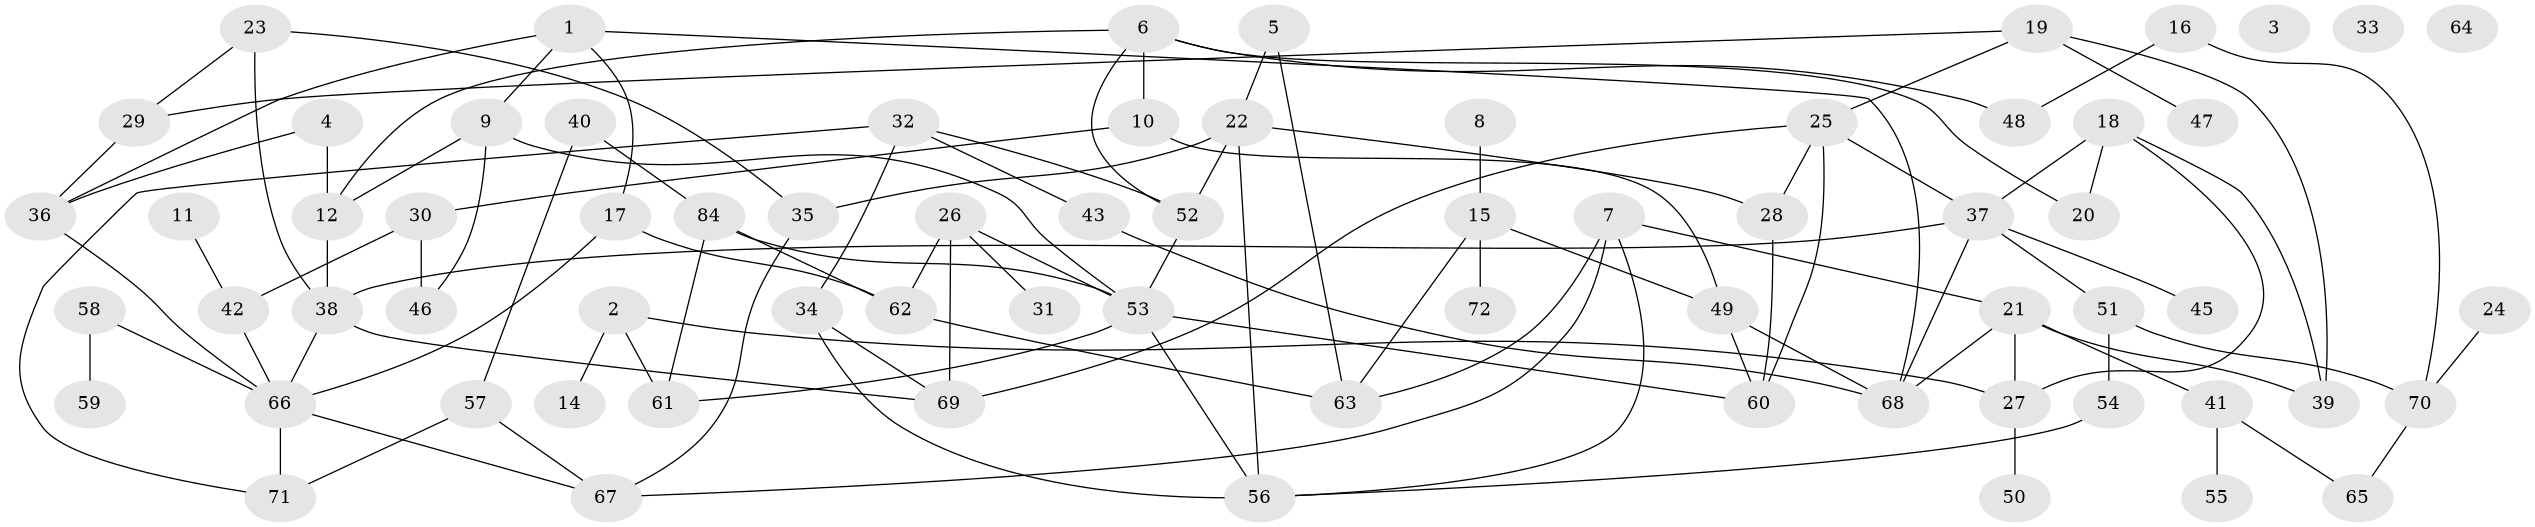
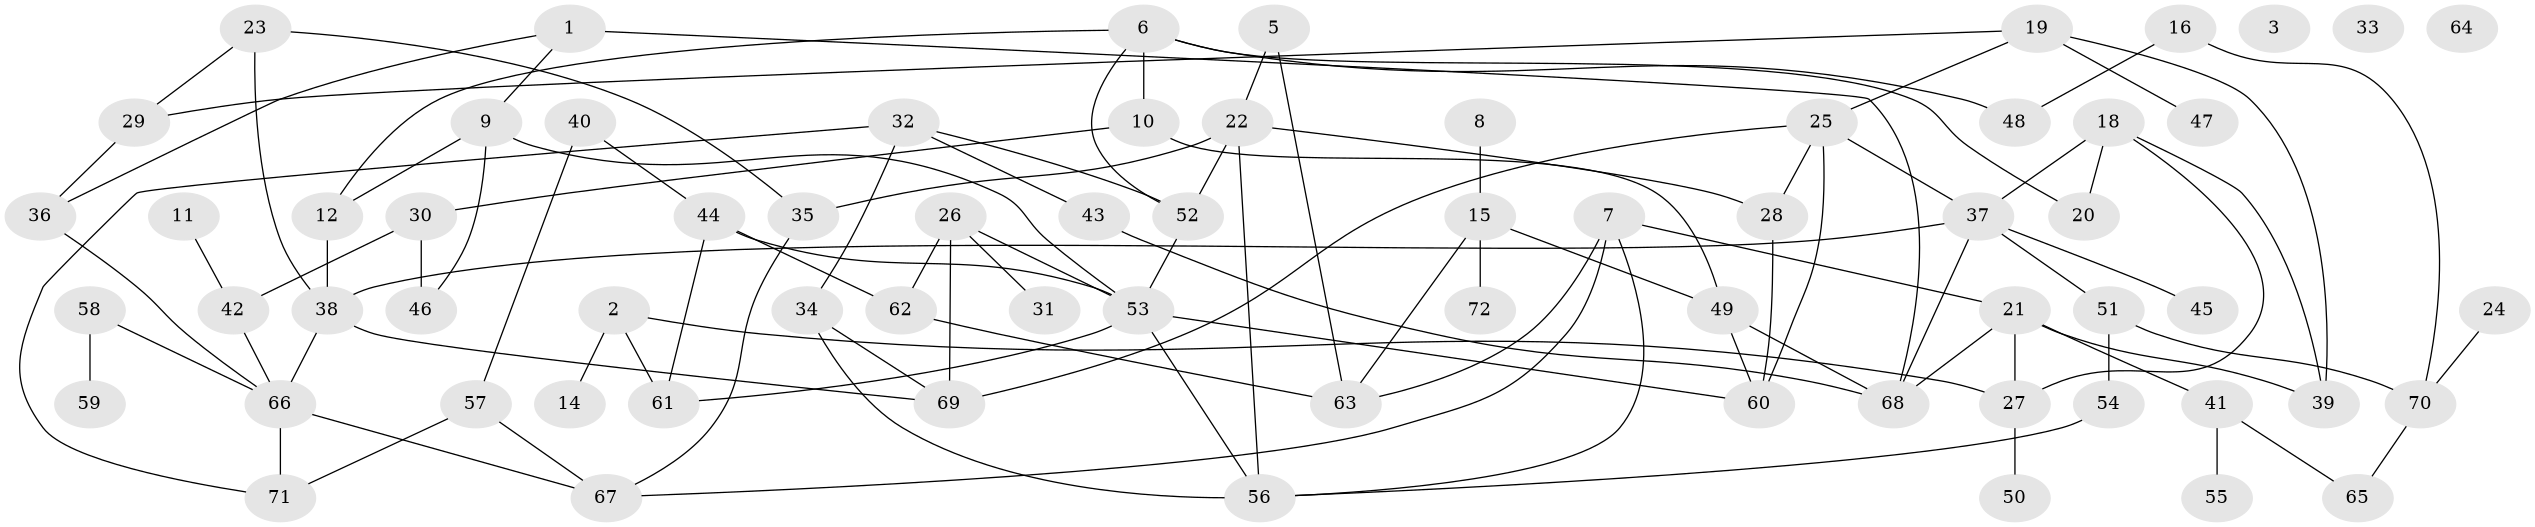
(327, 123) -> none
(616, 216) -> none
(709, 216) -> (709, 216)
